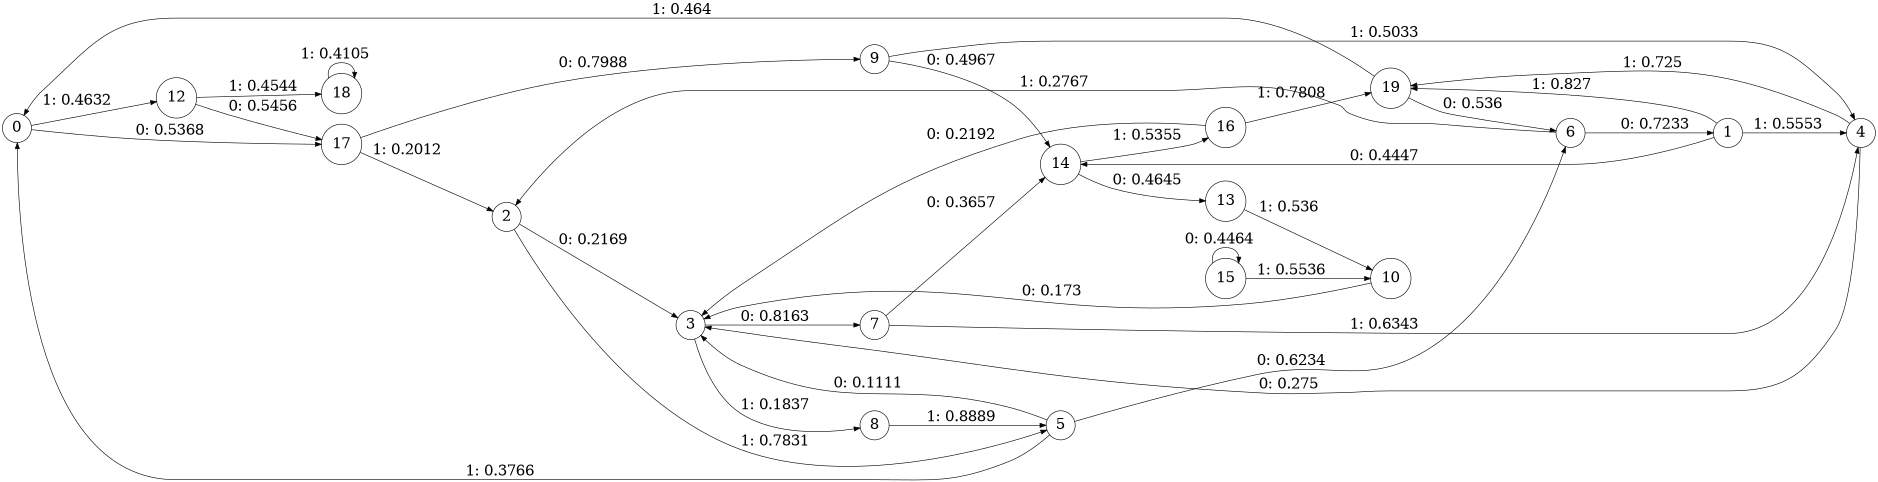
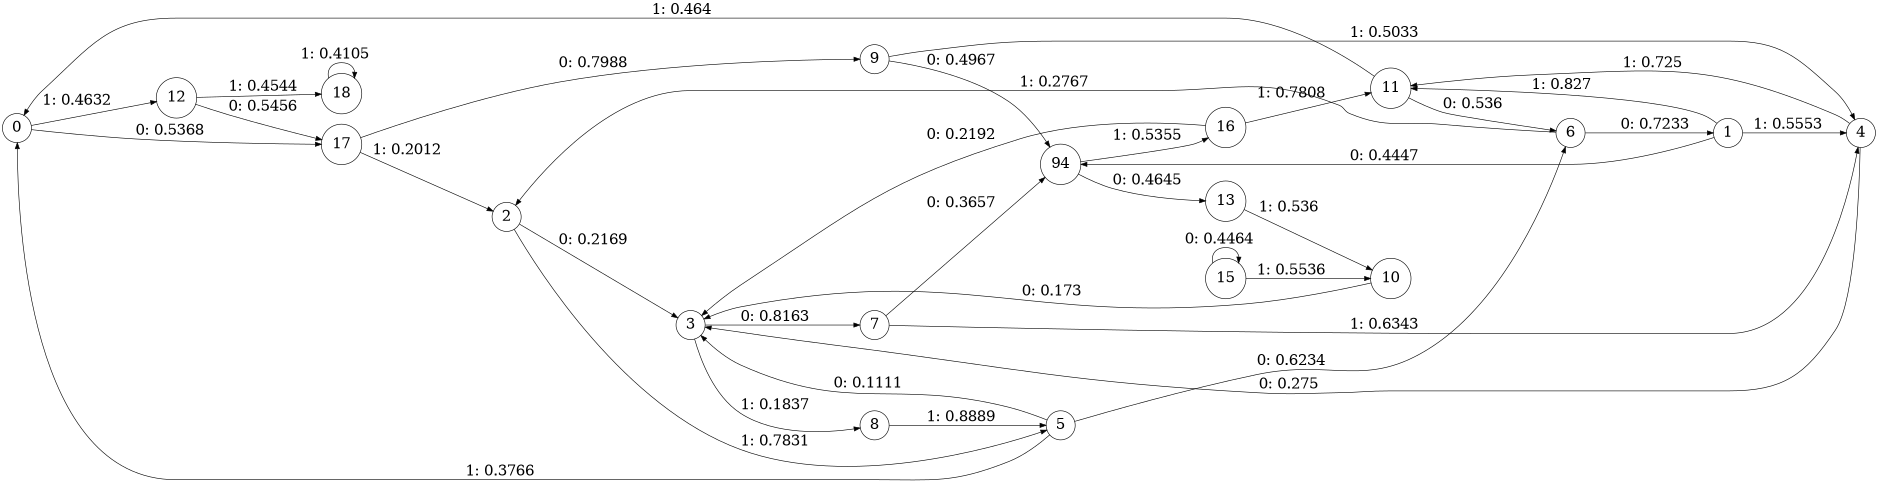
(1391, 88) -> (1391, 88)
(1061, 164) -> (1061, 164)
